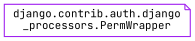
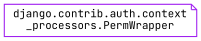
(97, 20) -> (101, 20)
